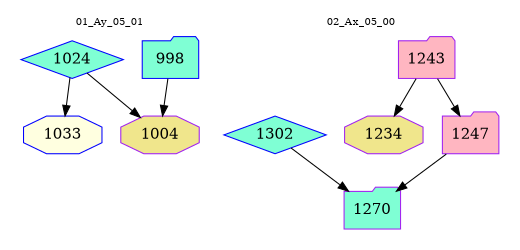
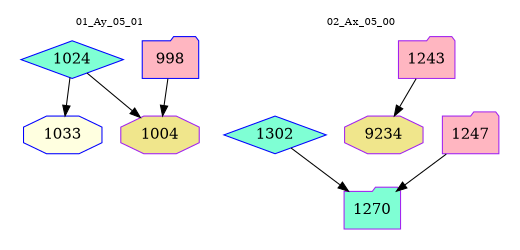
(170, 60) -> (170, 60)
(446, 93) -> none
(384, 135) -> (384, 135)
